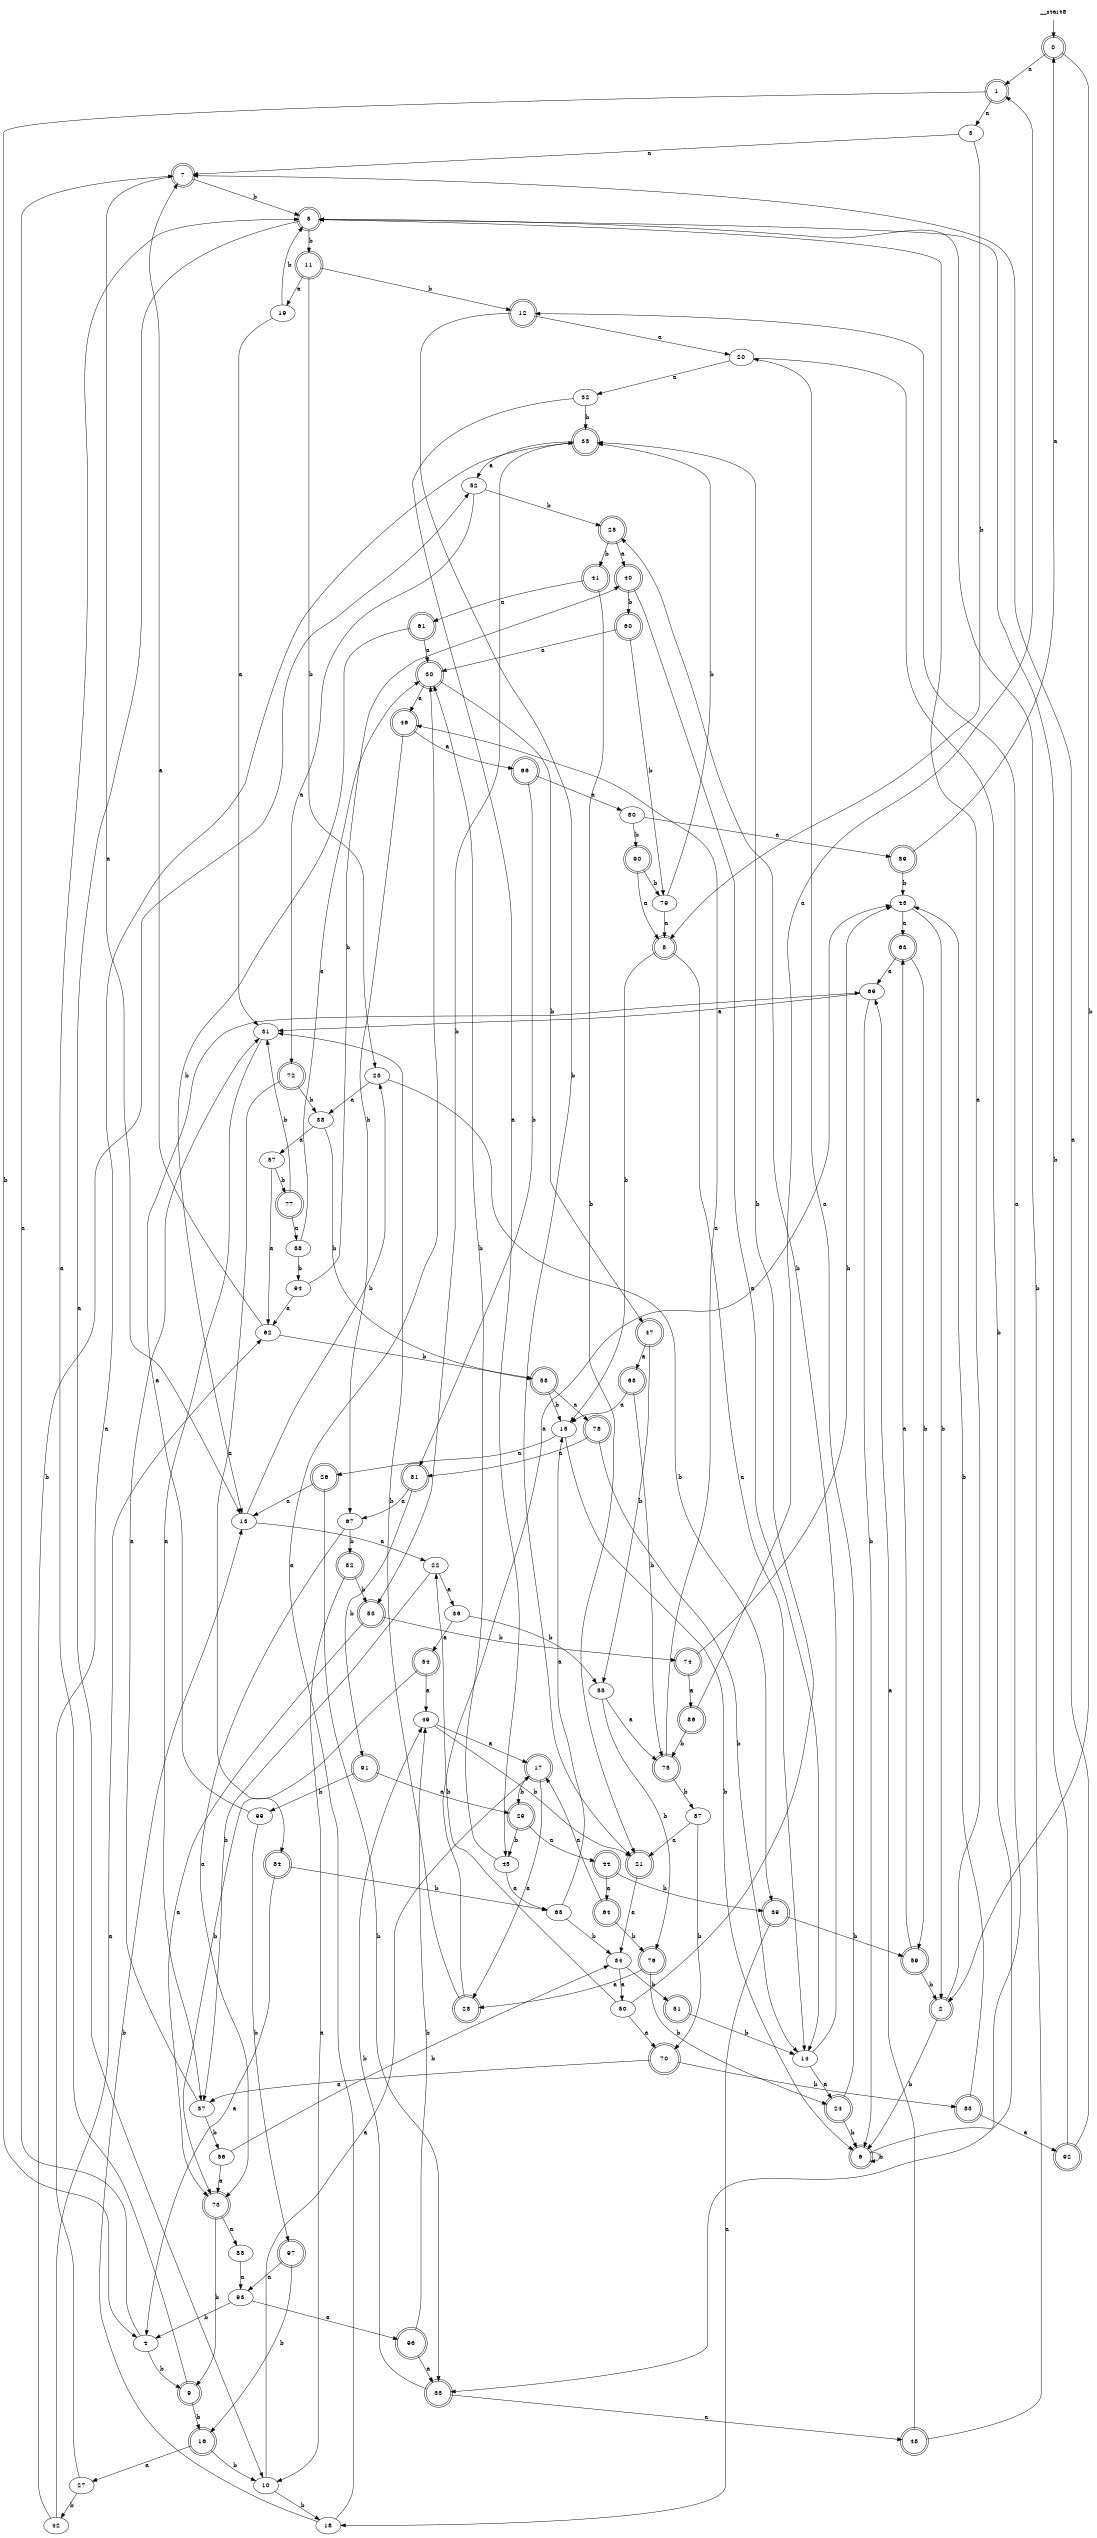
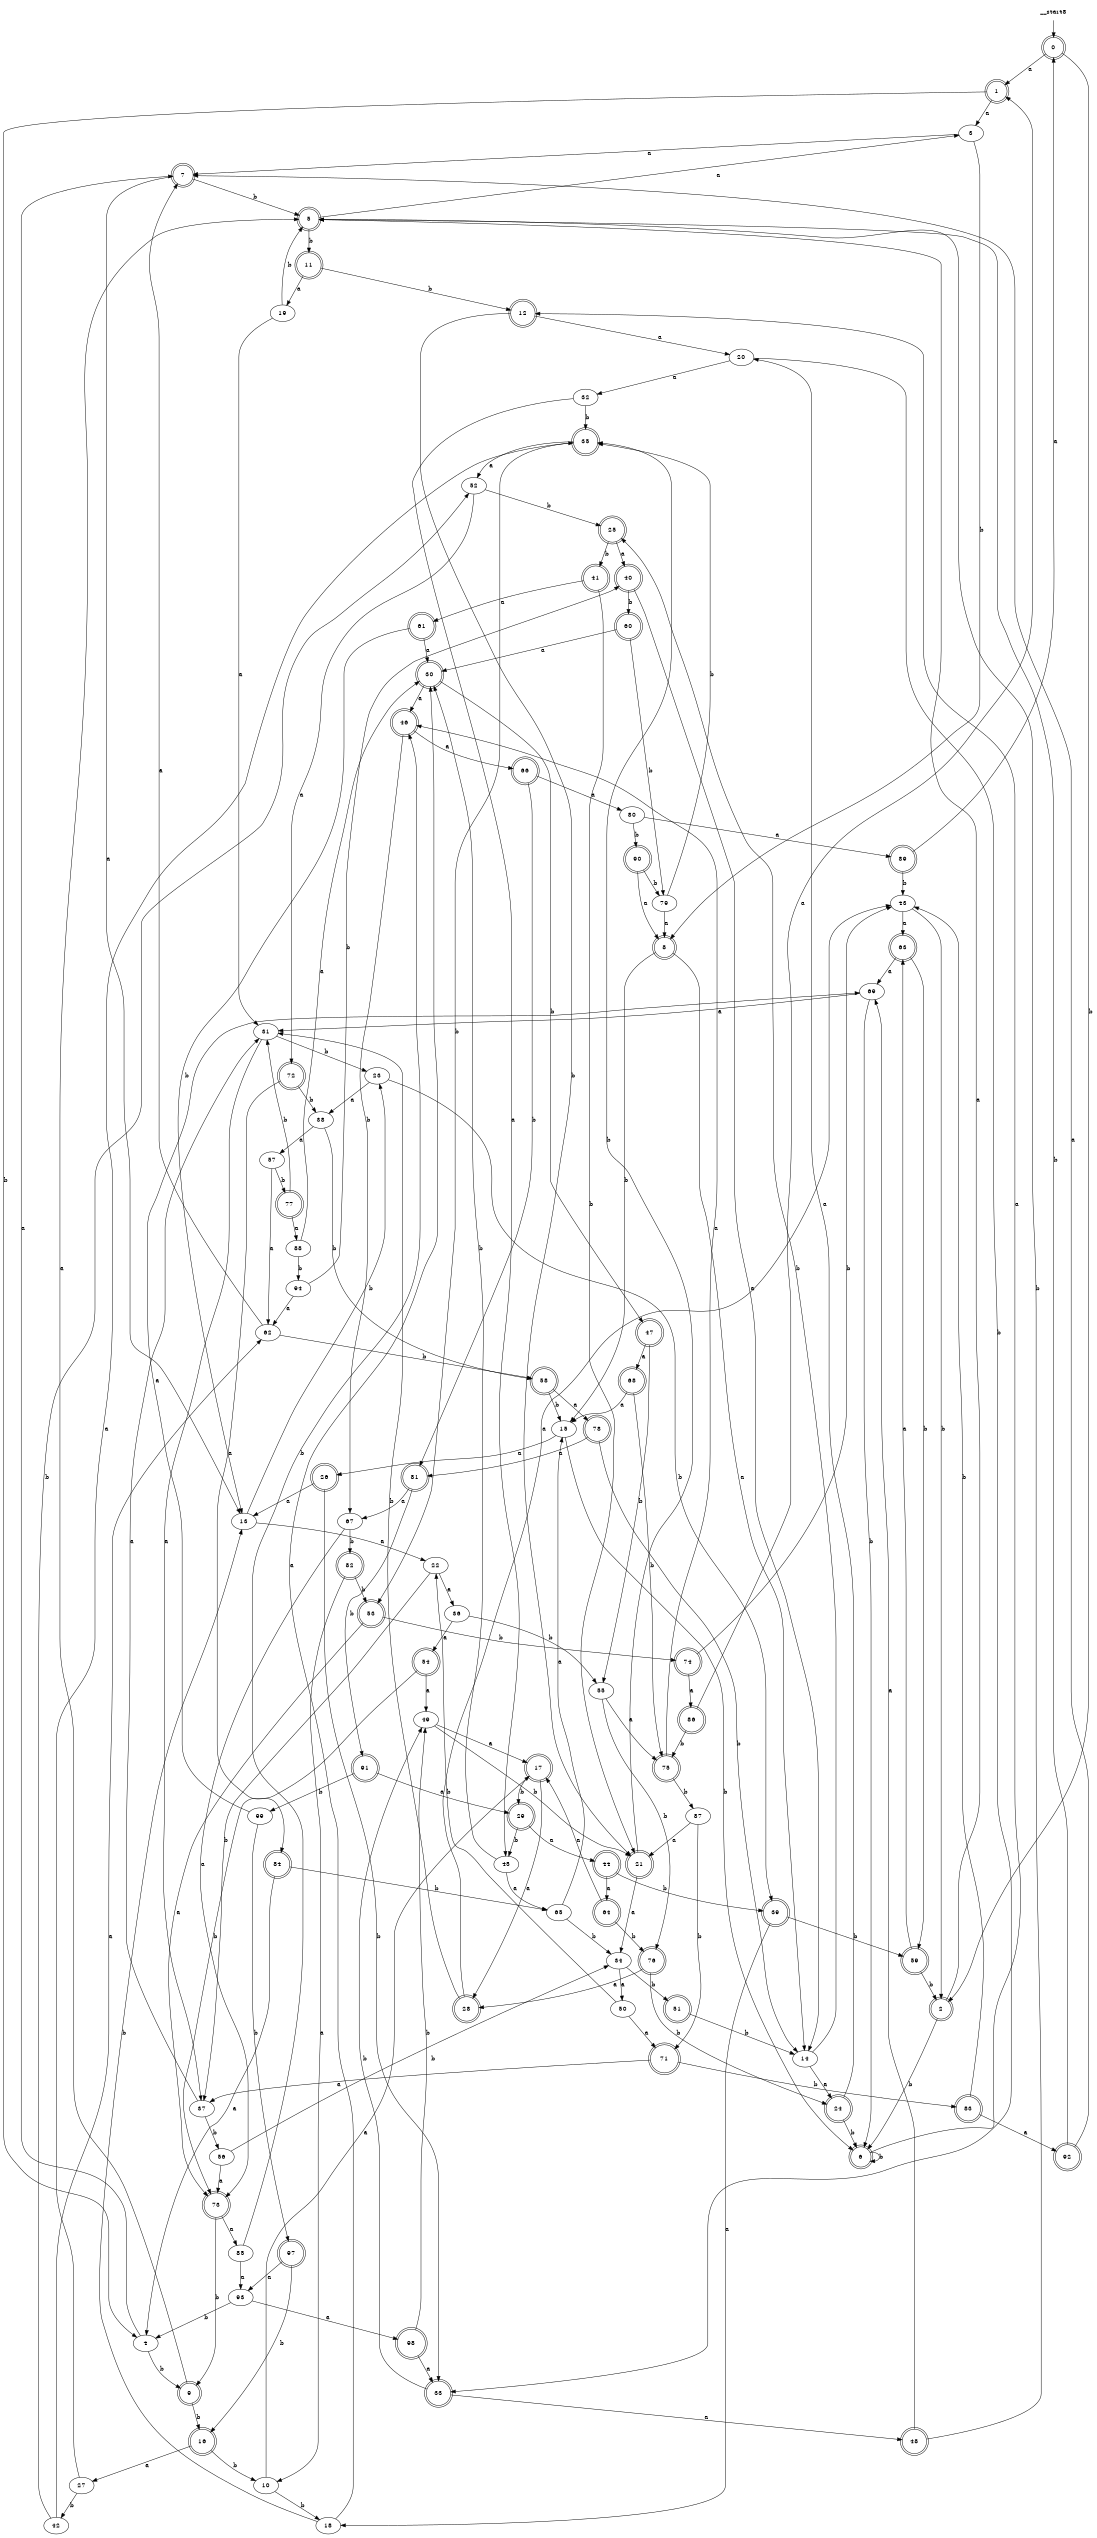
(309, 681) -> (319, 1053)
(756, 1196) -> (607, 1135)
(77, 1314) -> (637, 177)
none -> (284, 1486)
(664, 2059) -> (664, 2059)
(411, 2343) -> (411, 2343)
